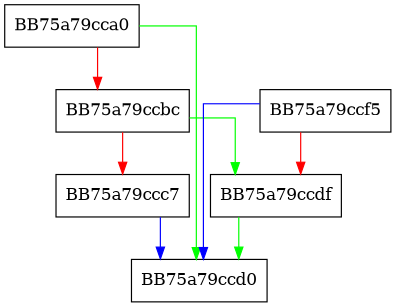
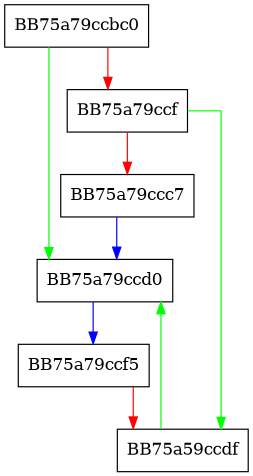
(72, 26) -> (77, 26)
(123, 111) -> (127, 111)
(203, 147) -> (93, 317)
(276, 196) -> (183, 450)
